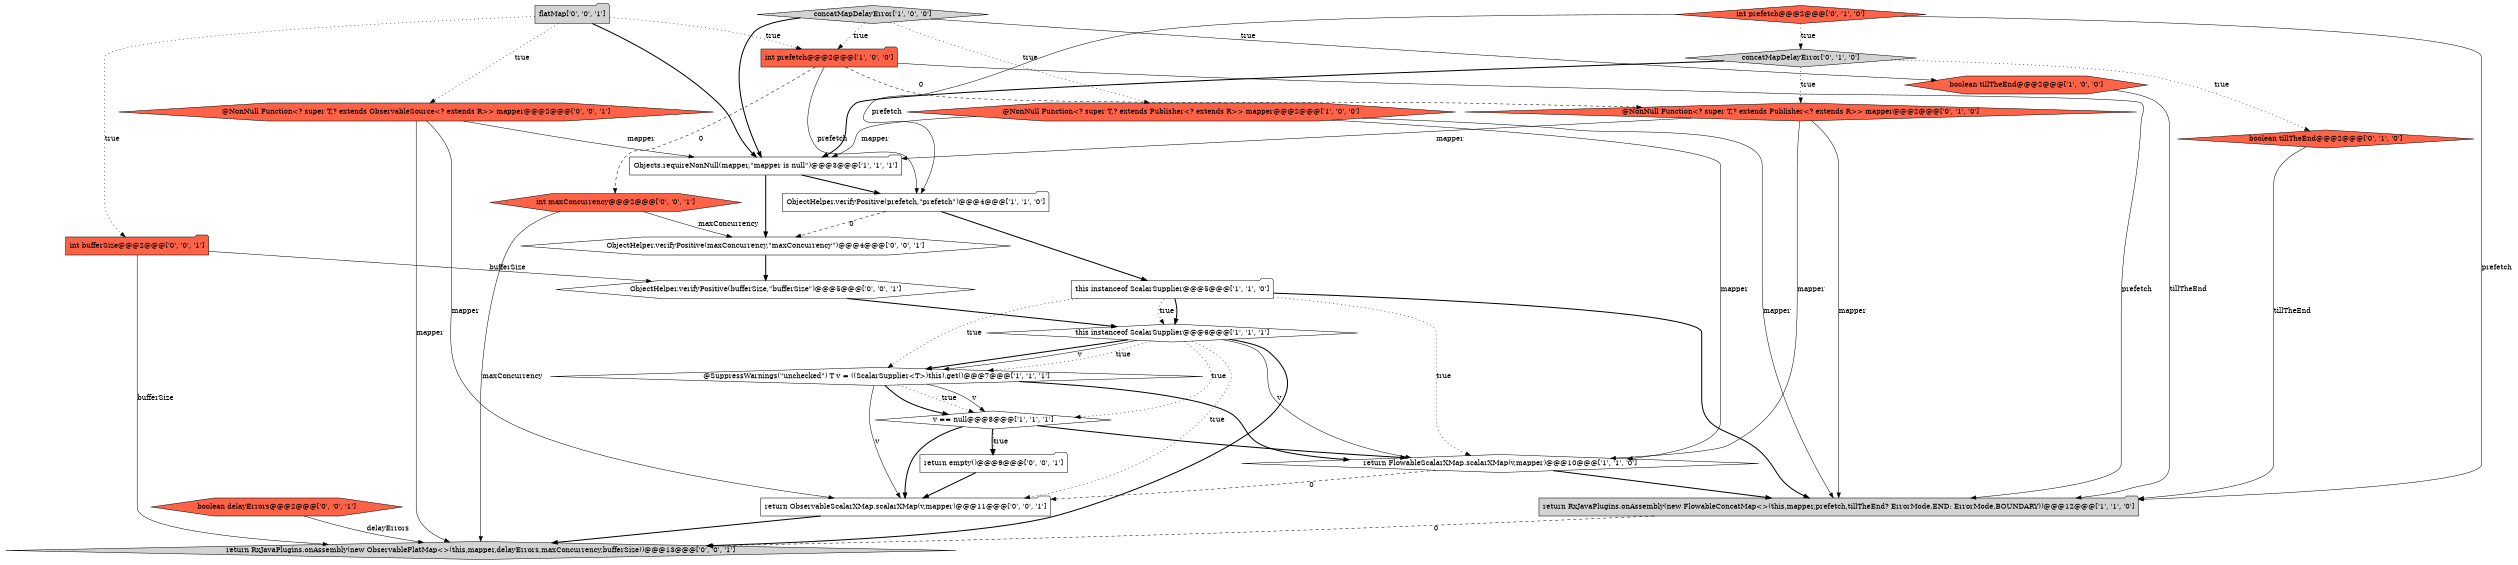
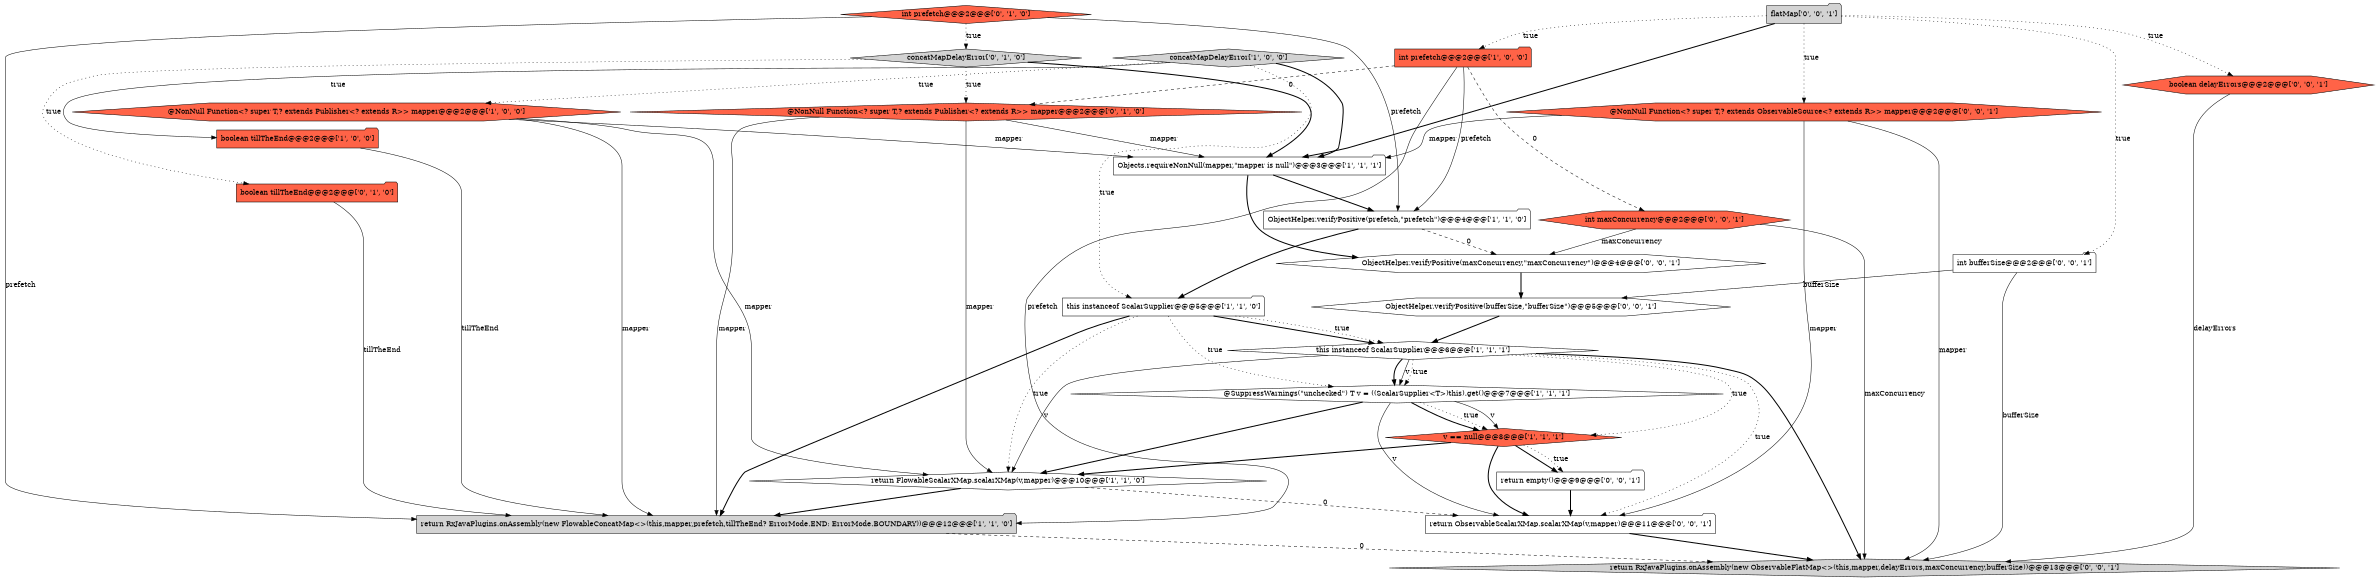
none -> (2039, 23)
(853, 34) -> (1180, 148)
(2026, 85) -> (298, 139)
(2326, 139) -> (317, 193)
(137, 246) -> (2024, 264)
(993, 420) -> (1504, 438)
